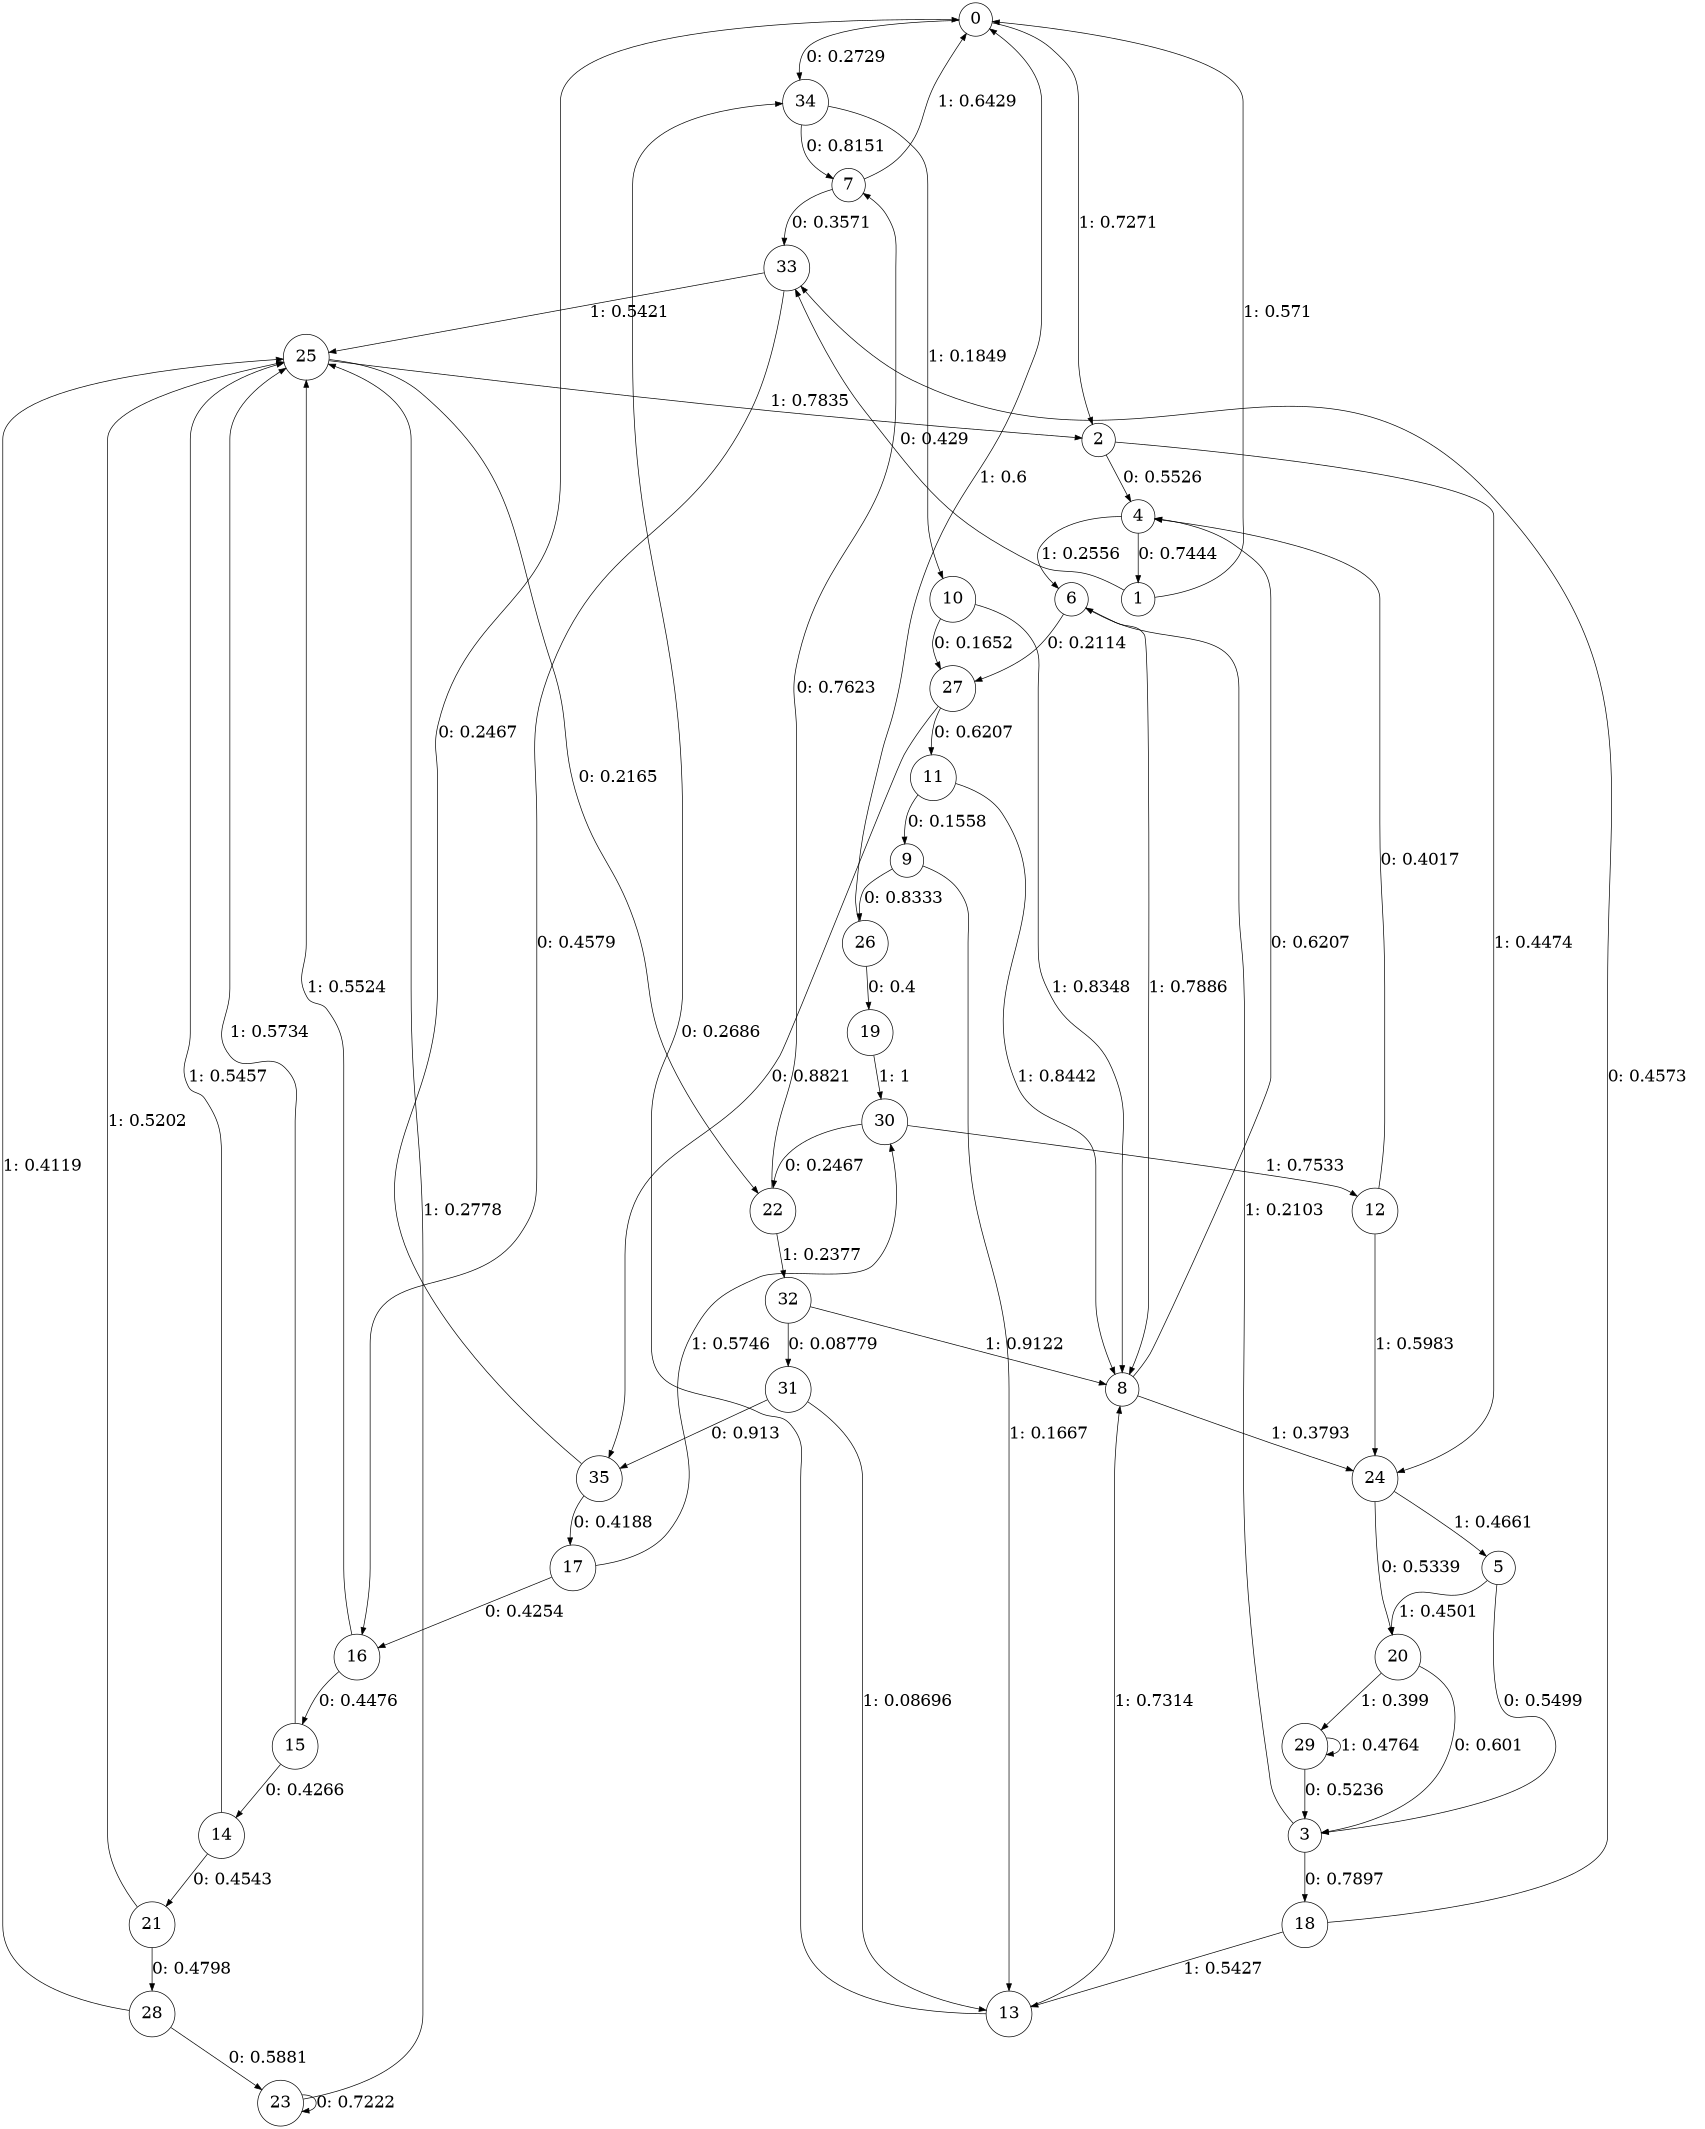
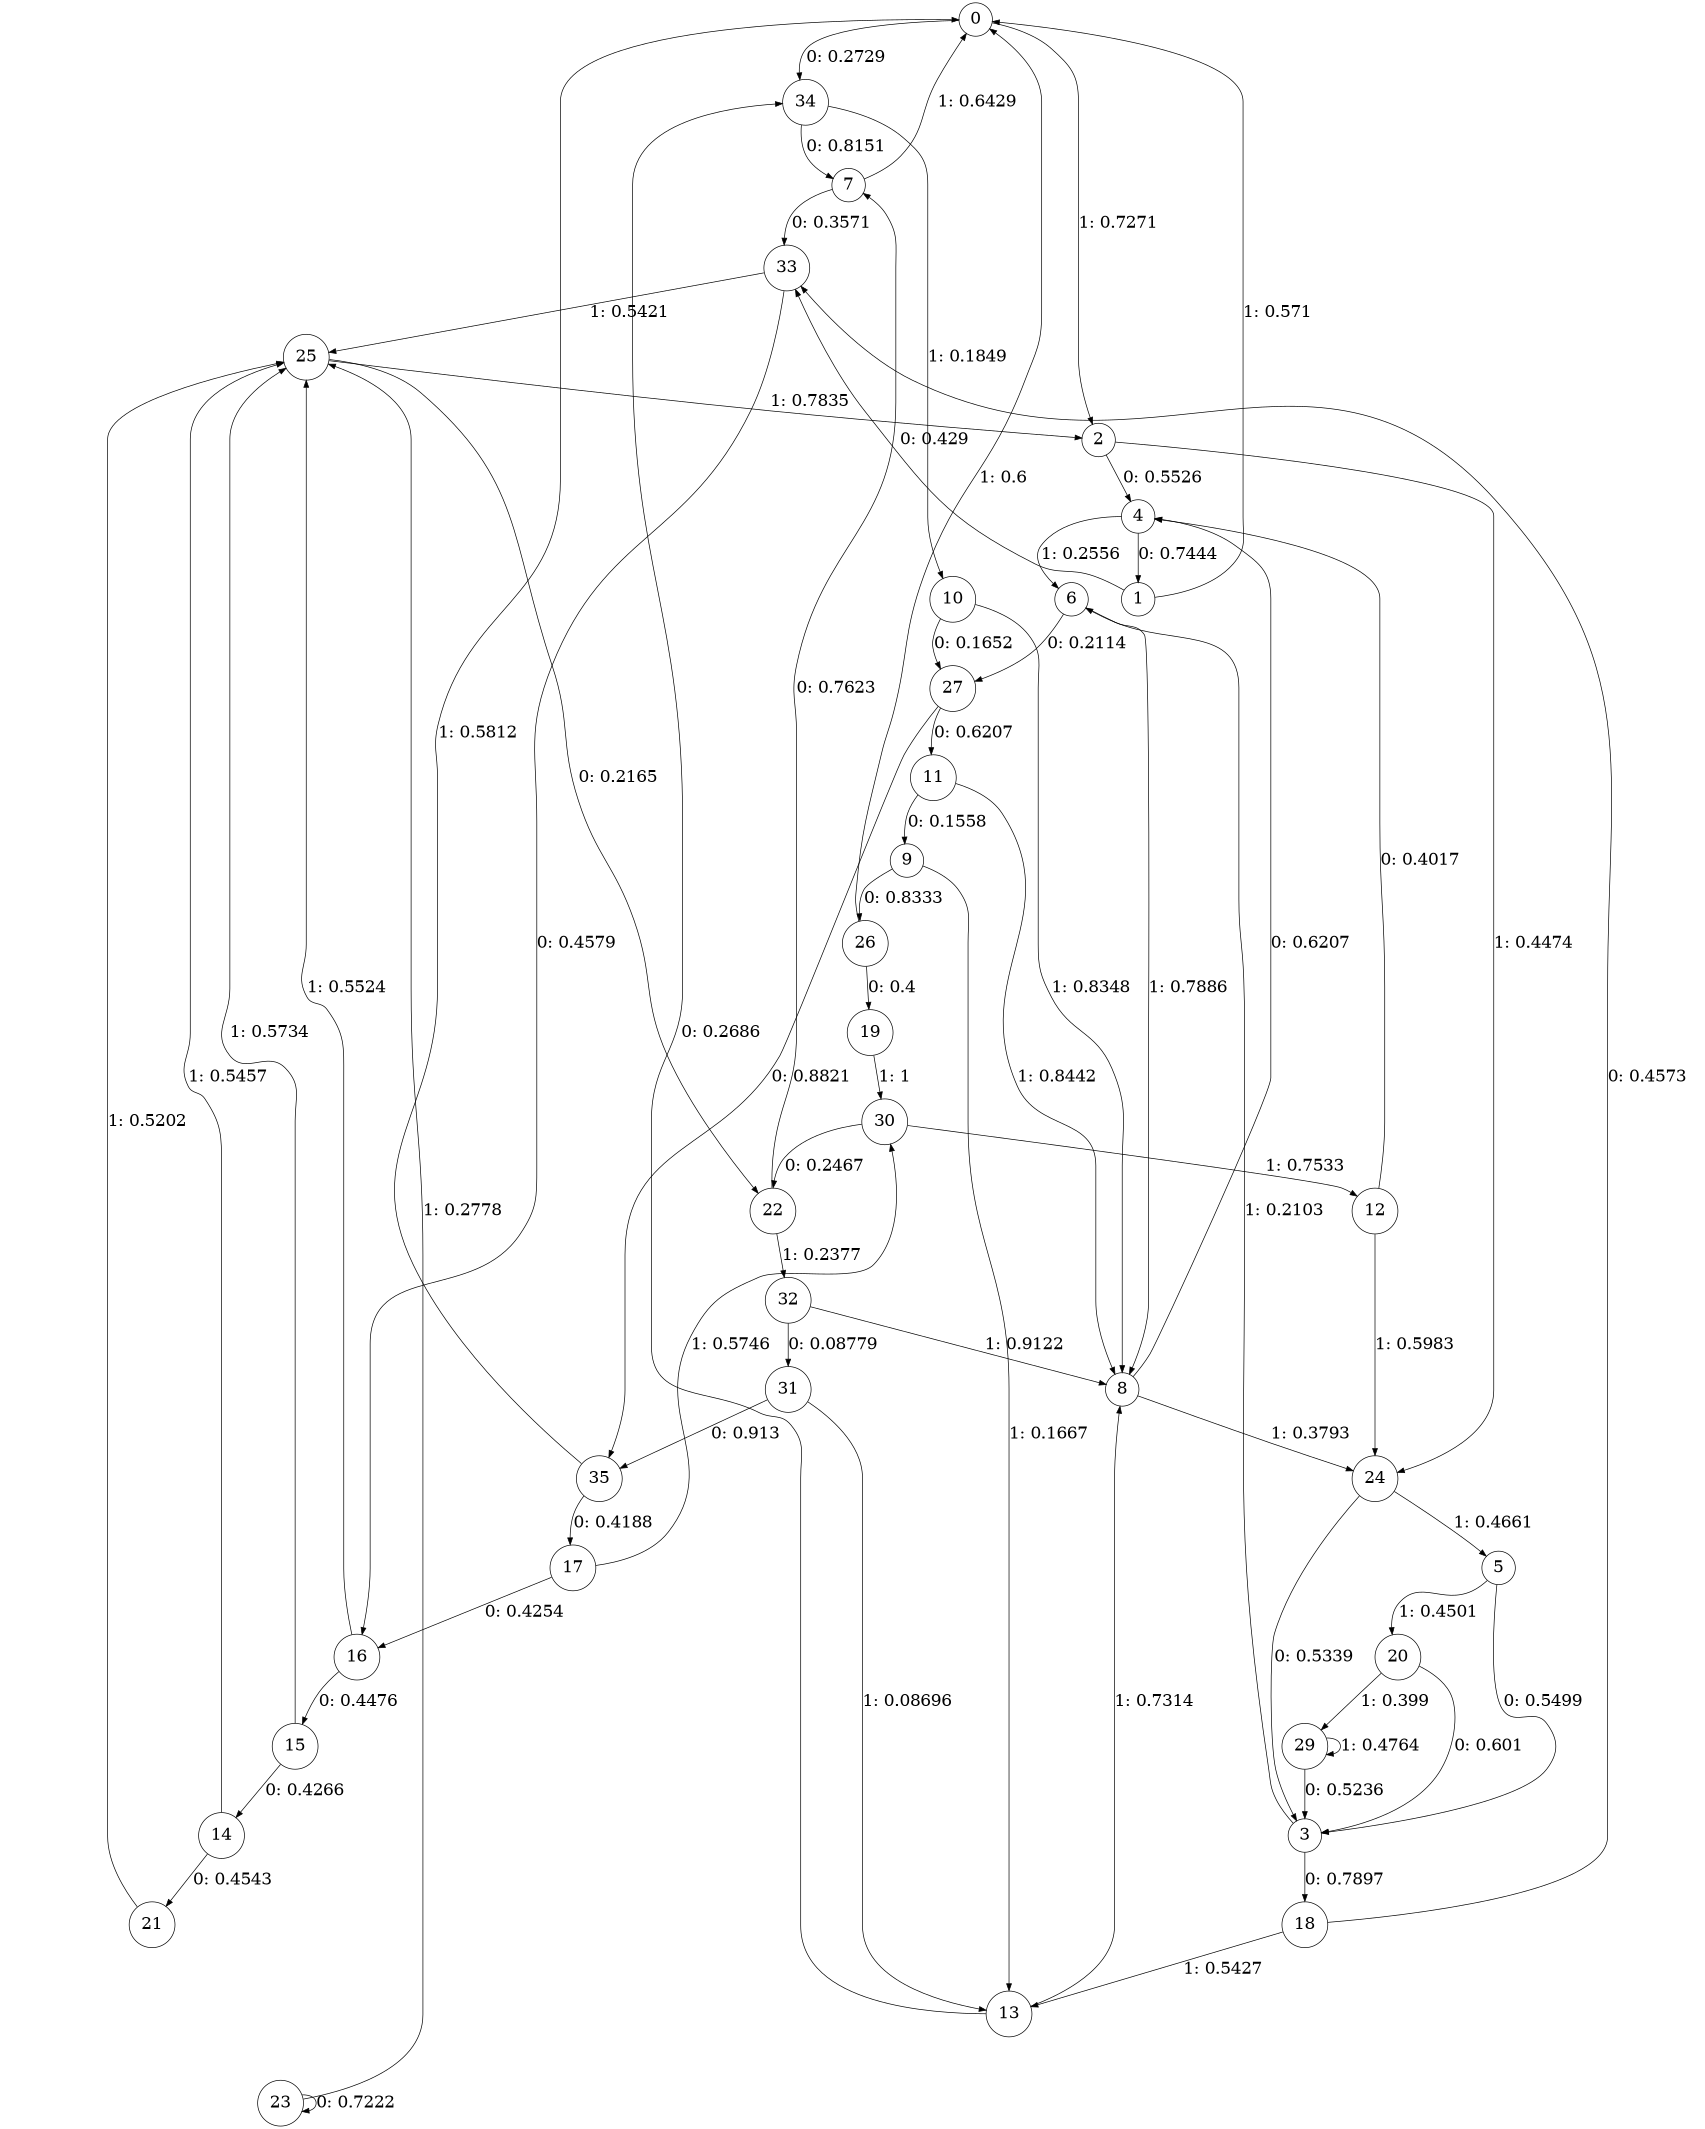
(485, 733) -> (485, 733)
(1378, 1566) -> (1273, 1644)
(152, 2014) -> none
